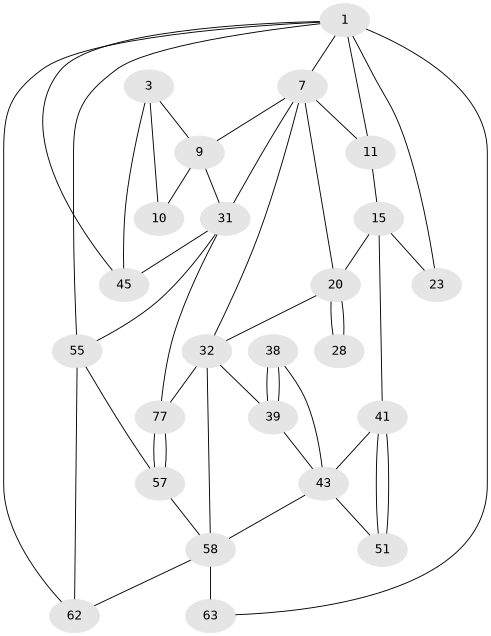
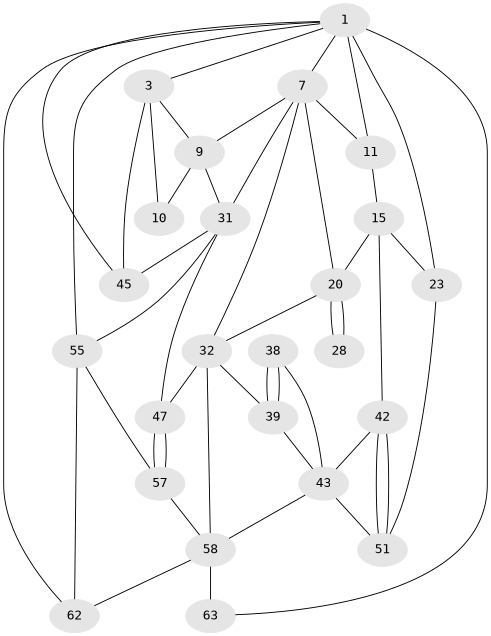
none -> (247, 53)
(160, 417) -> (160, 417)
(382, 417) -> (382, 417)
none -> (422, 420)
